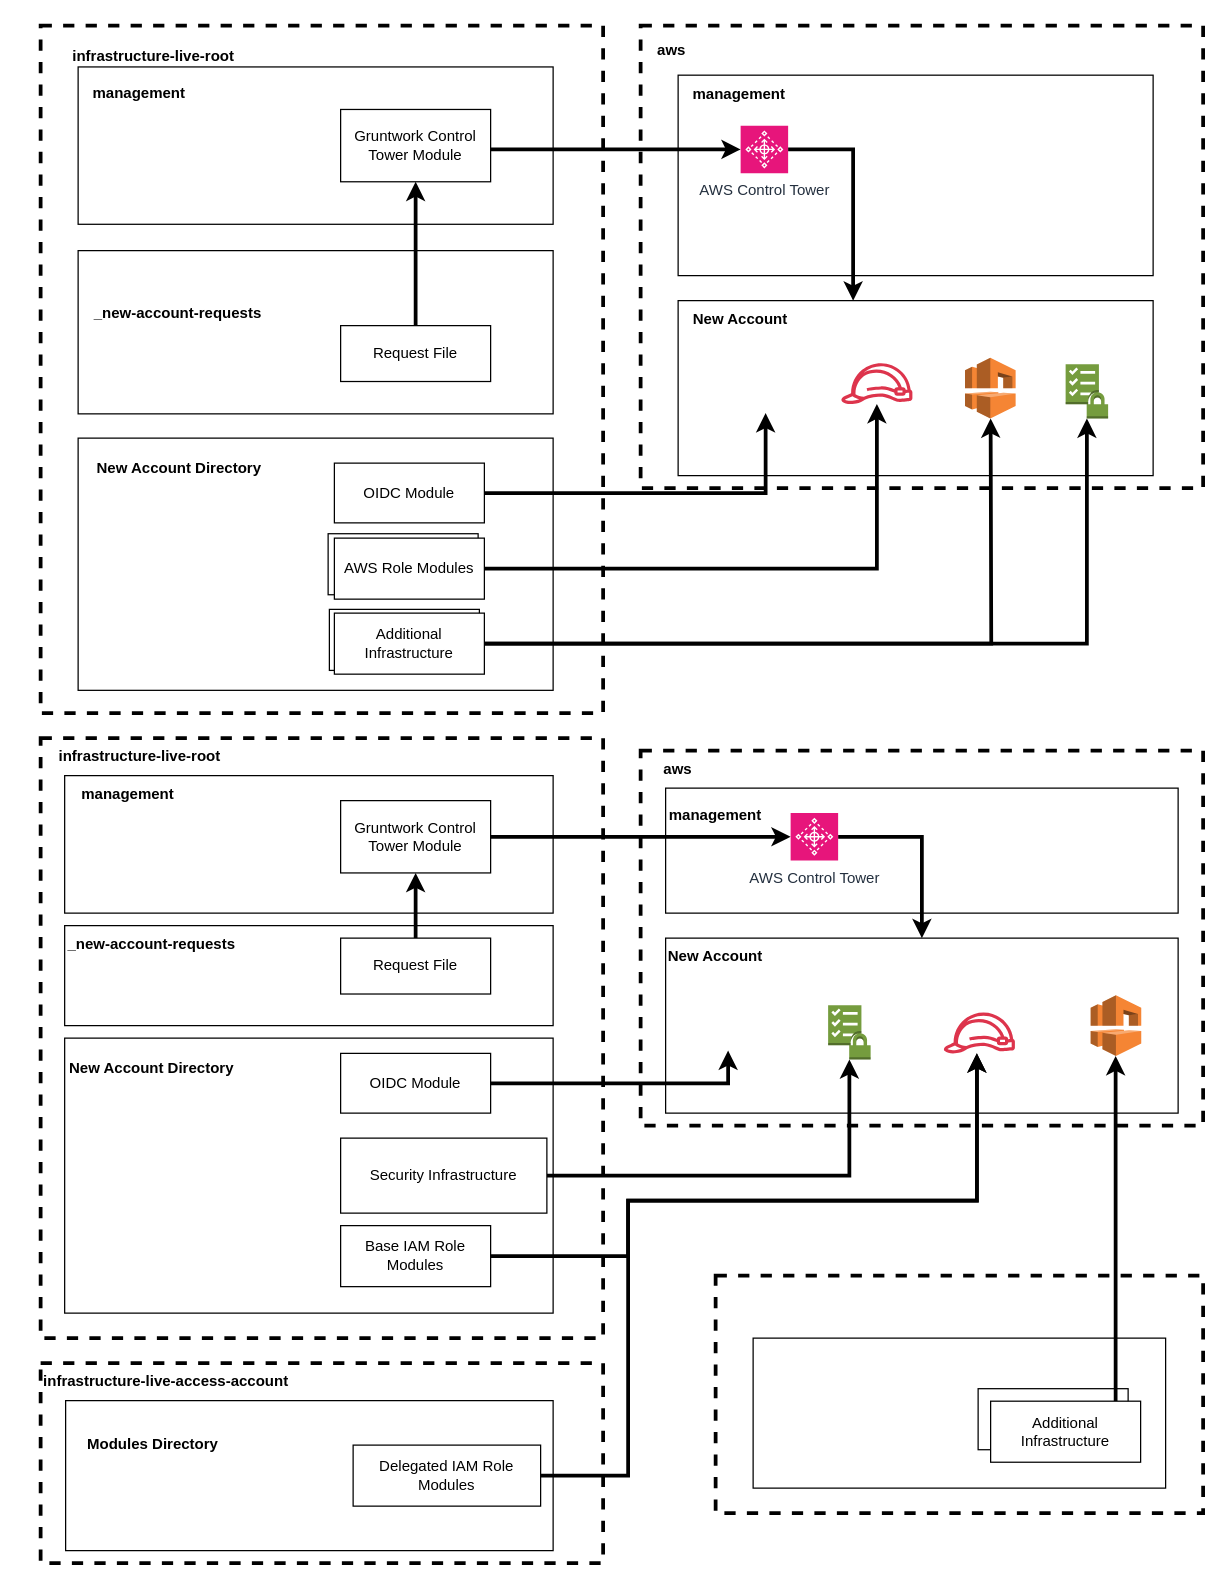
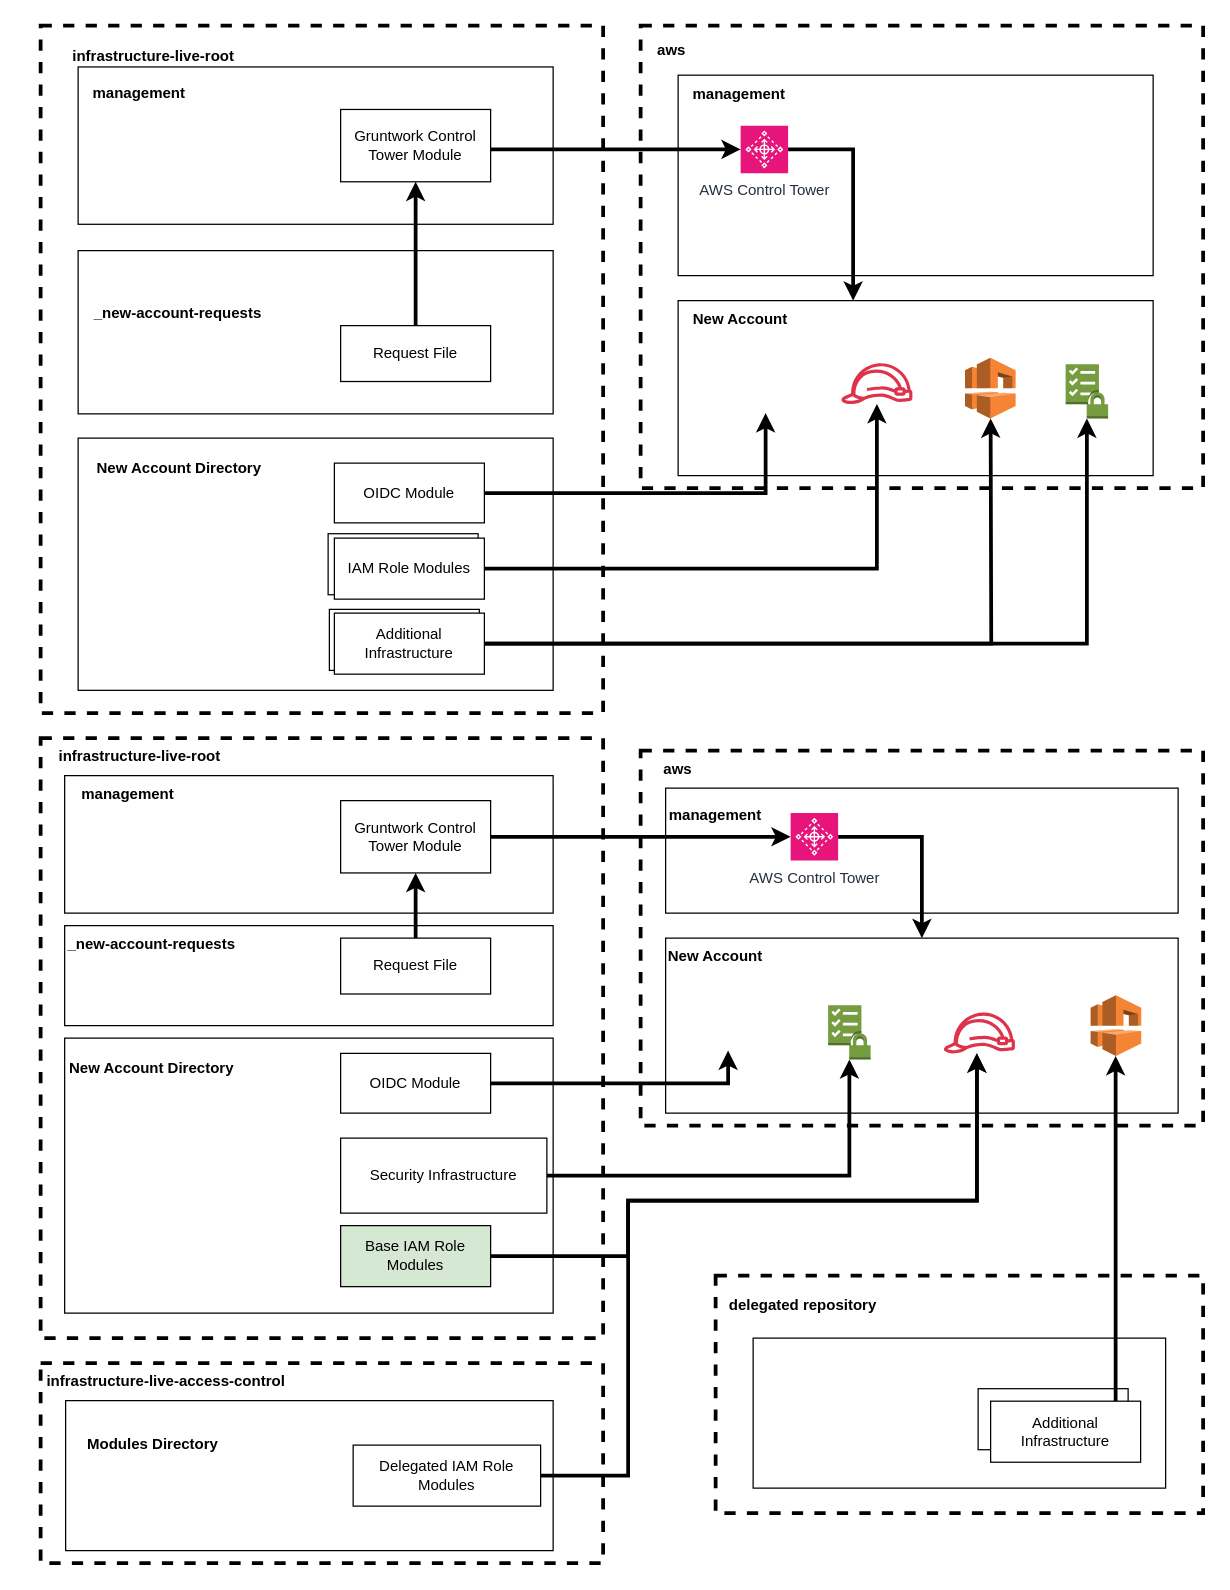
(409, 568) -> (409, 568)
(416, 1256) -> (416, 1256)
none -> (803, 1306)
(166, 1382) -> (166, 1382)
